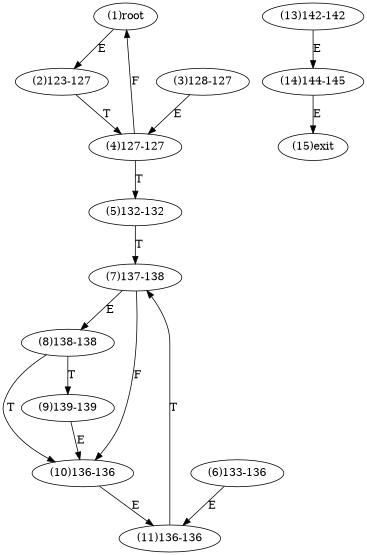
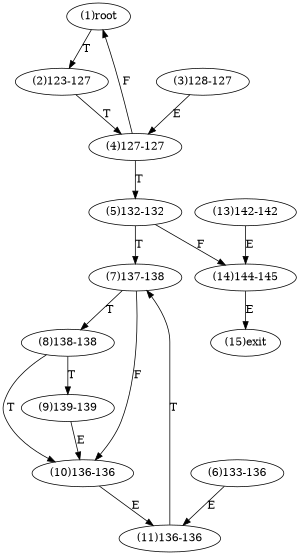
(102, 49) -> (87, 49)
none -> (187, 243)
(110, 310) -> (110, 310)
